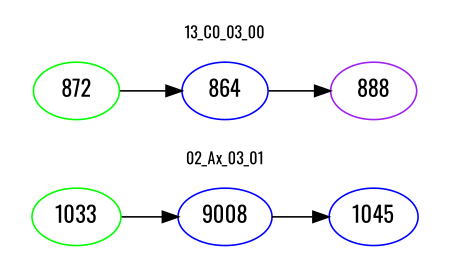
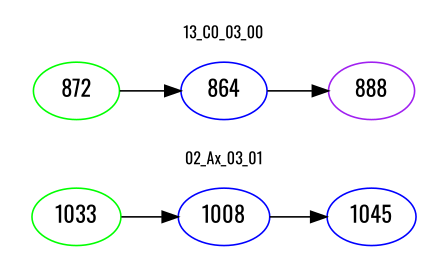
(225, 217) -> (224, 217)
